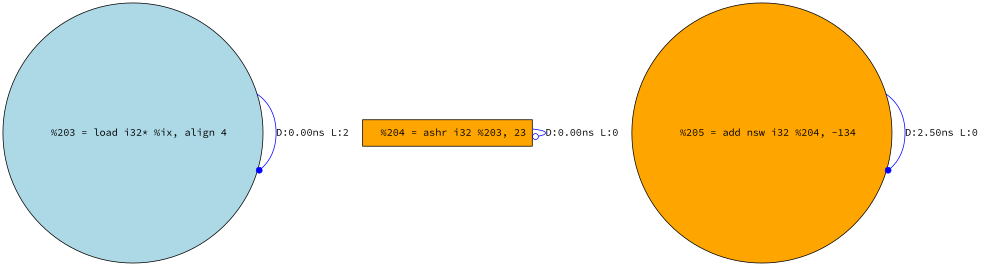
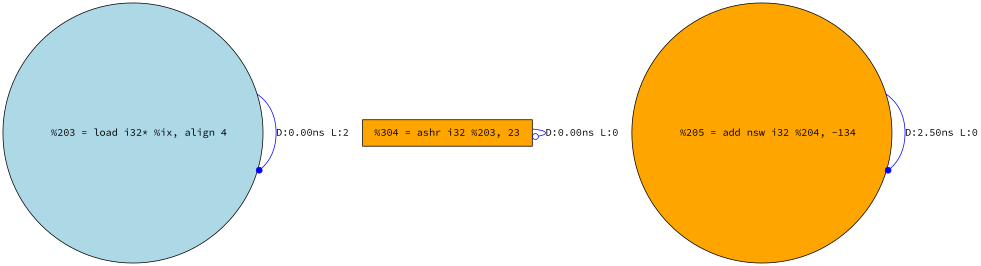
(447, 133) -> (447, 133)
